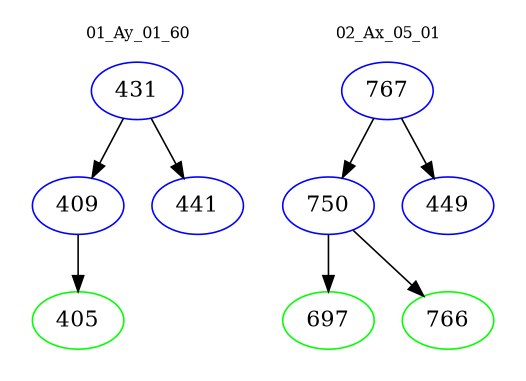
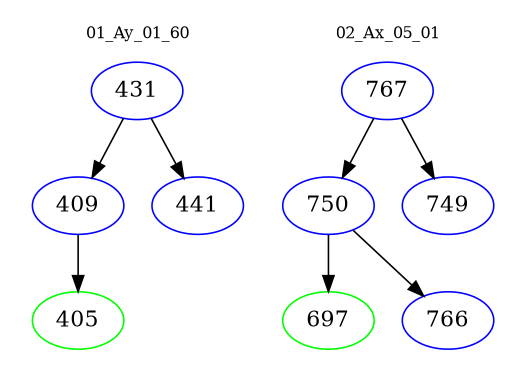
(448, 206) -> (448, 206)
(448, 320) -> (448, 320)
